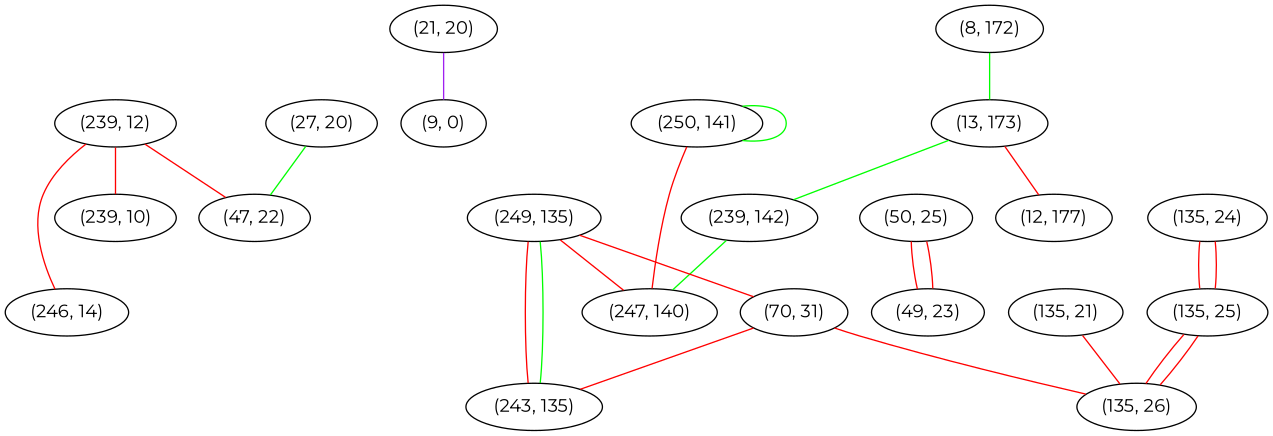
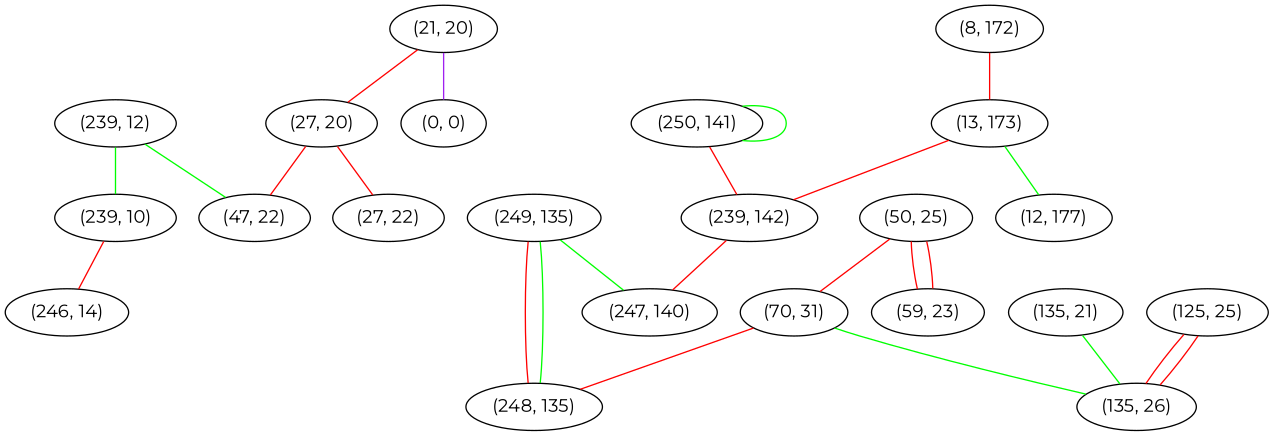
none -> (383, 76)
(990, 76) -> (990, 76)
(444, 123) -> (444, 123)
(871, 170) -> (871, 170)
(115, 171) -> (115, 171)
(185, 171) -> (185, 171)
(288, 171) -> (288, 171)
(1022, 171) -> (1022, 171)
(39, 210) -> (91, 265)
(664, 216) -> (723, 171)
none -> (388, 218)
(1208, 218) -> none
(592, 265) -> (592, 265)
(699, 265) -> (699, 265)
(667, 266) -> (855, 265)
(928, 312) -> (928, 312)
(1208, 312) -> (1208, 312)
(1101, 360) -> (1101, 360)
(960, 363) -> (960, 363)
(534, 407) -> (534, 407)
